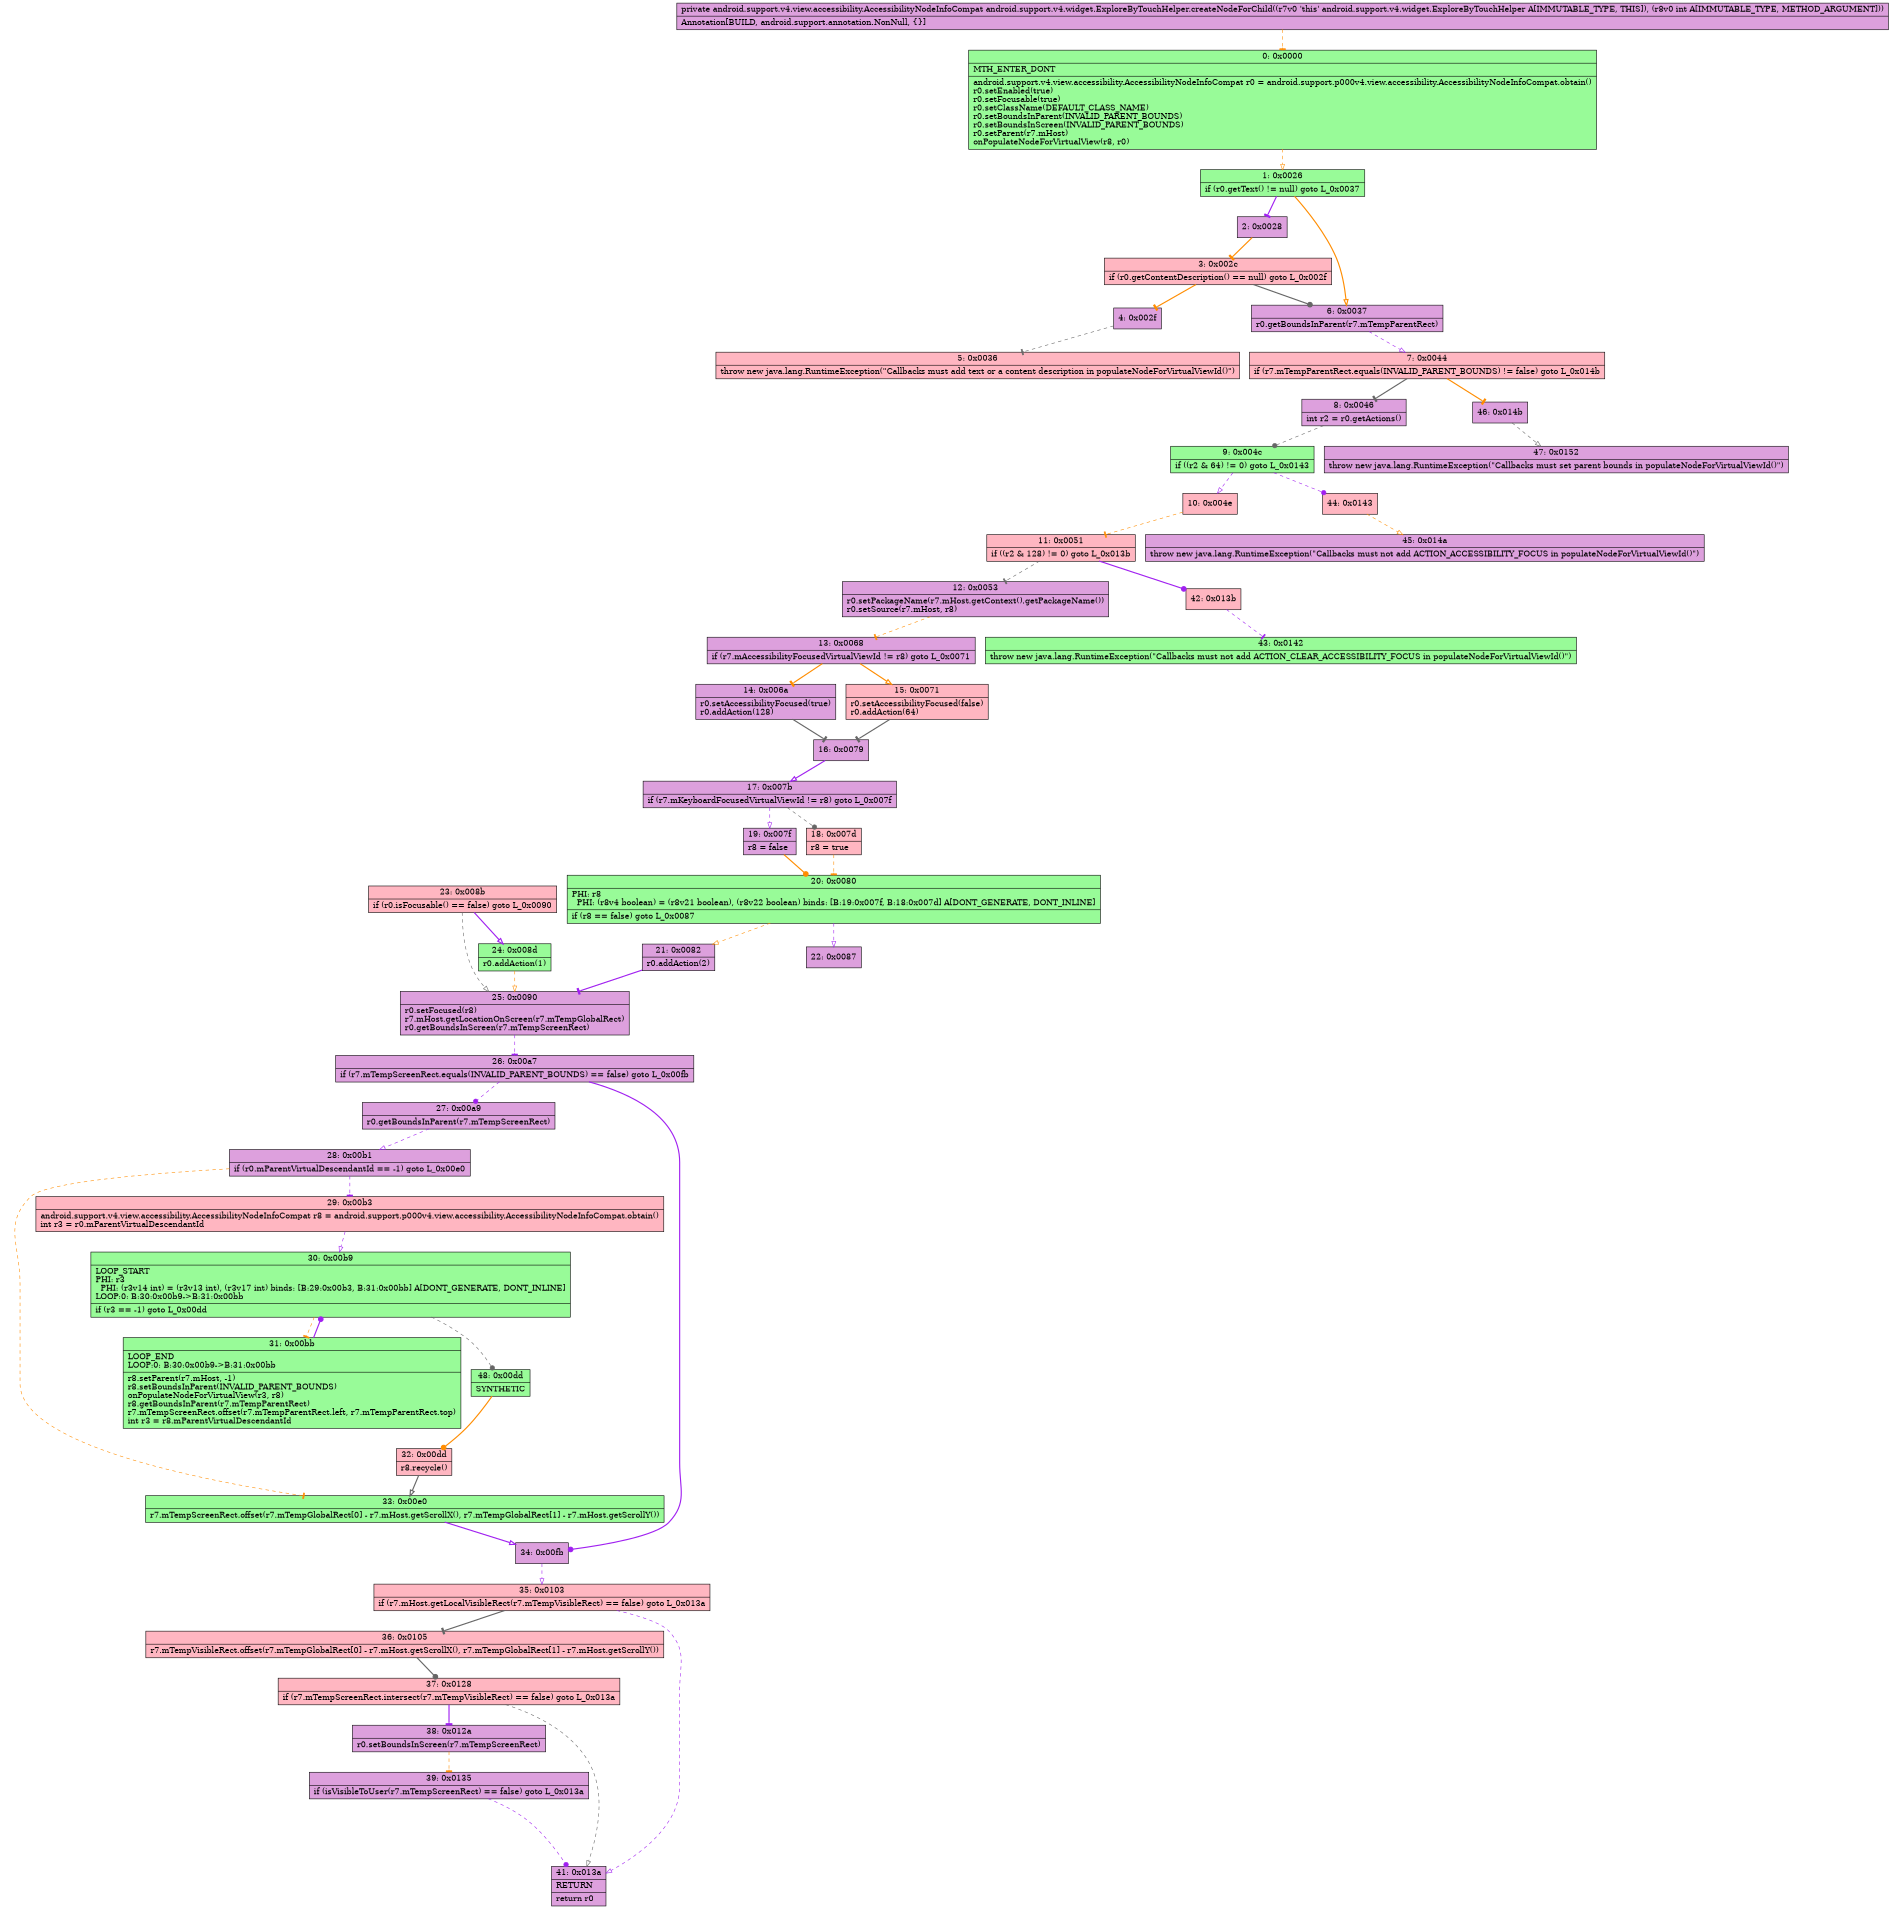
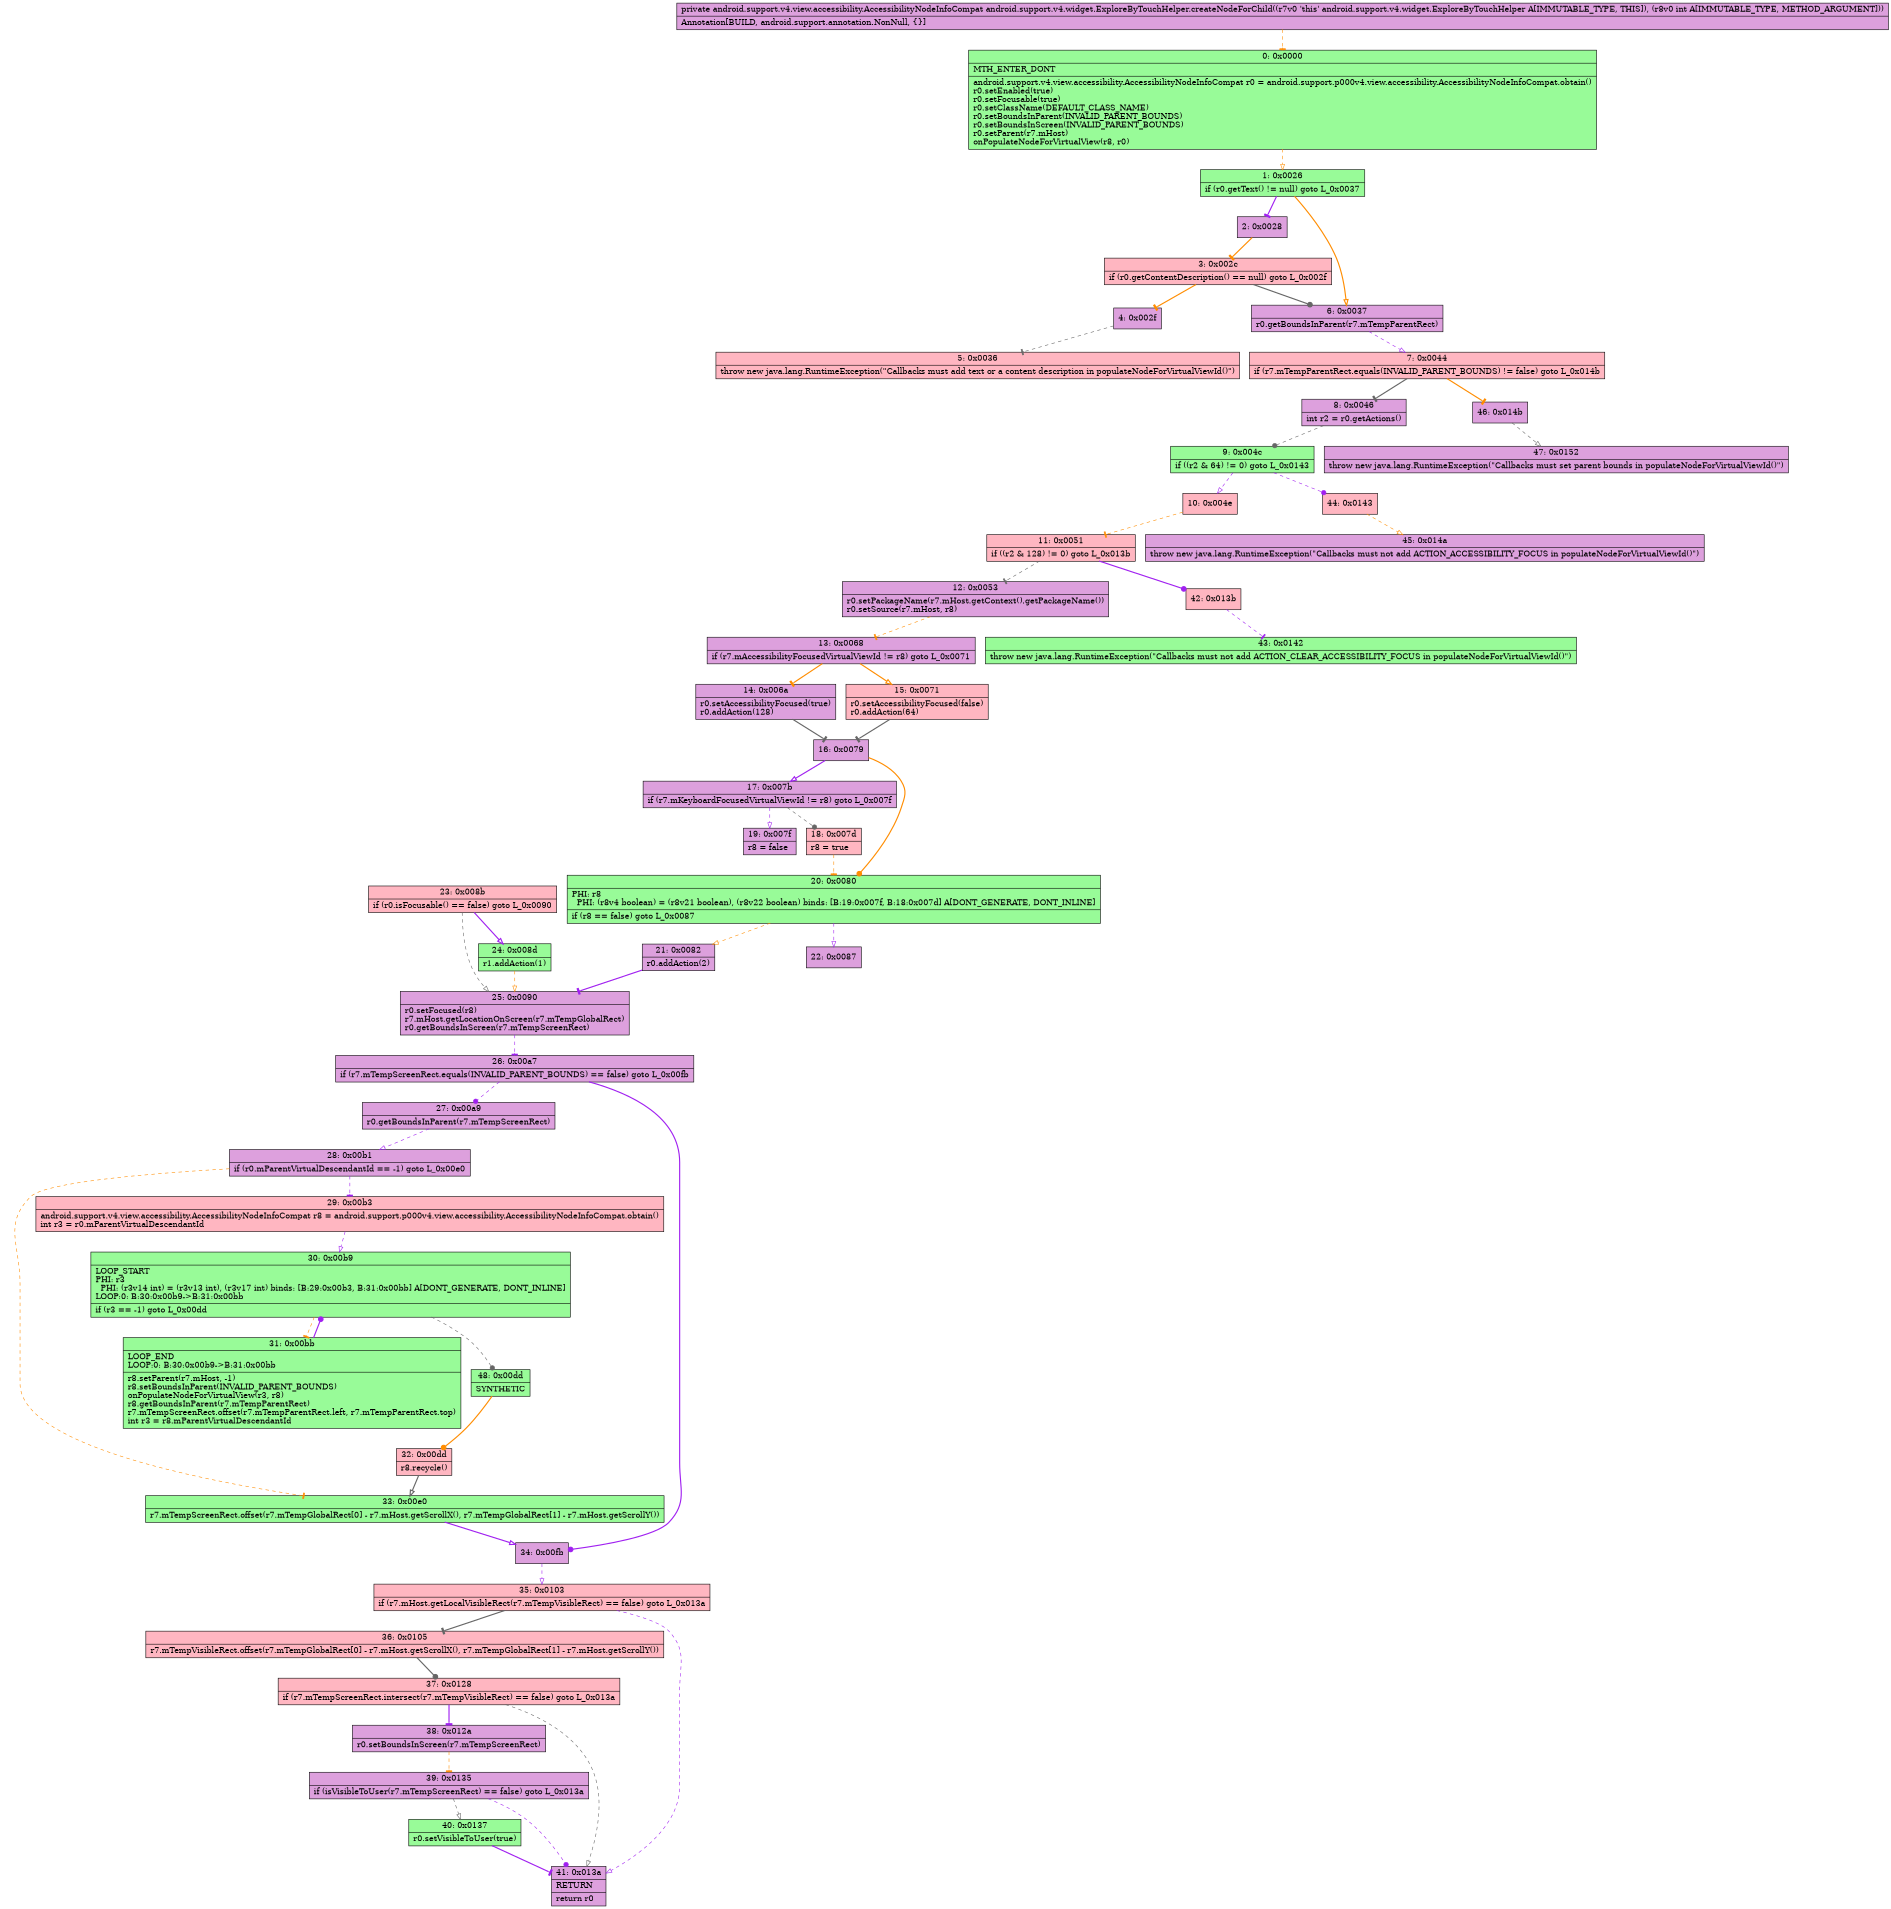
(794, 864) -> (900, 811)
(515, 964) -> (515, 964)
none -> (465, 1833)
